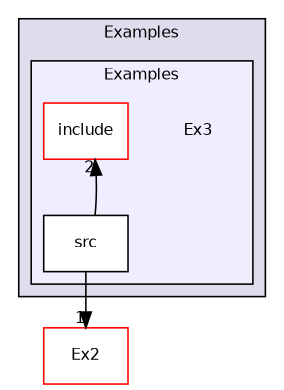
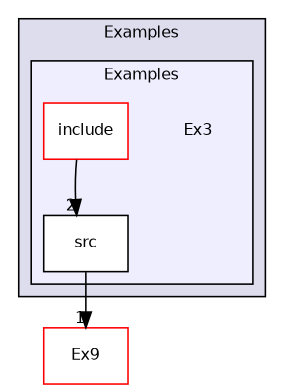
(96, 195) -> (75, 180)
(86, 356) -> (86, 356)
